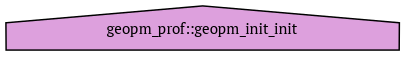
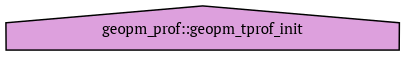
(203, 30) -> (203, 30)
